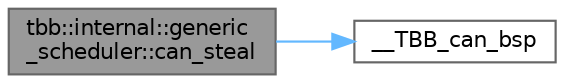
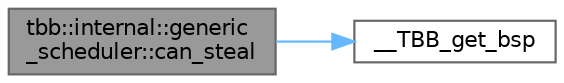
(455, 42) -> (455, 42)
